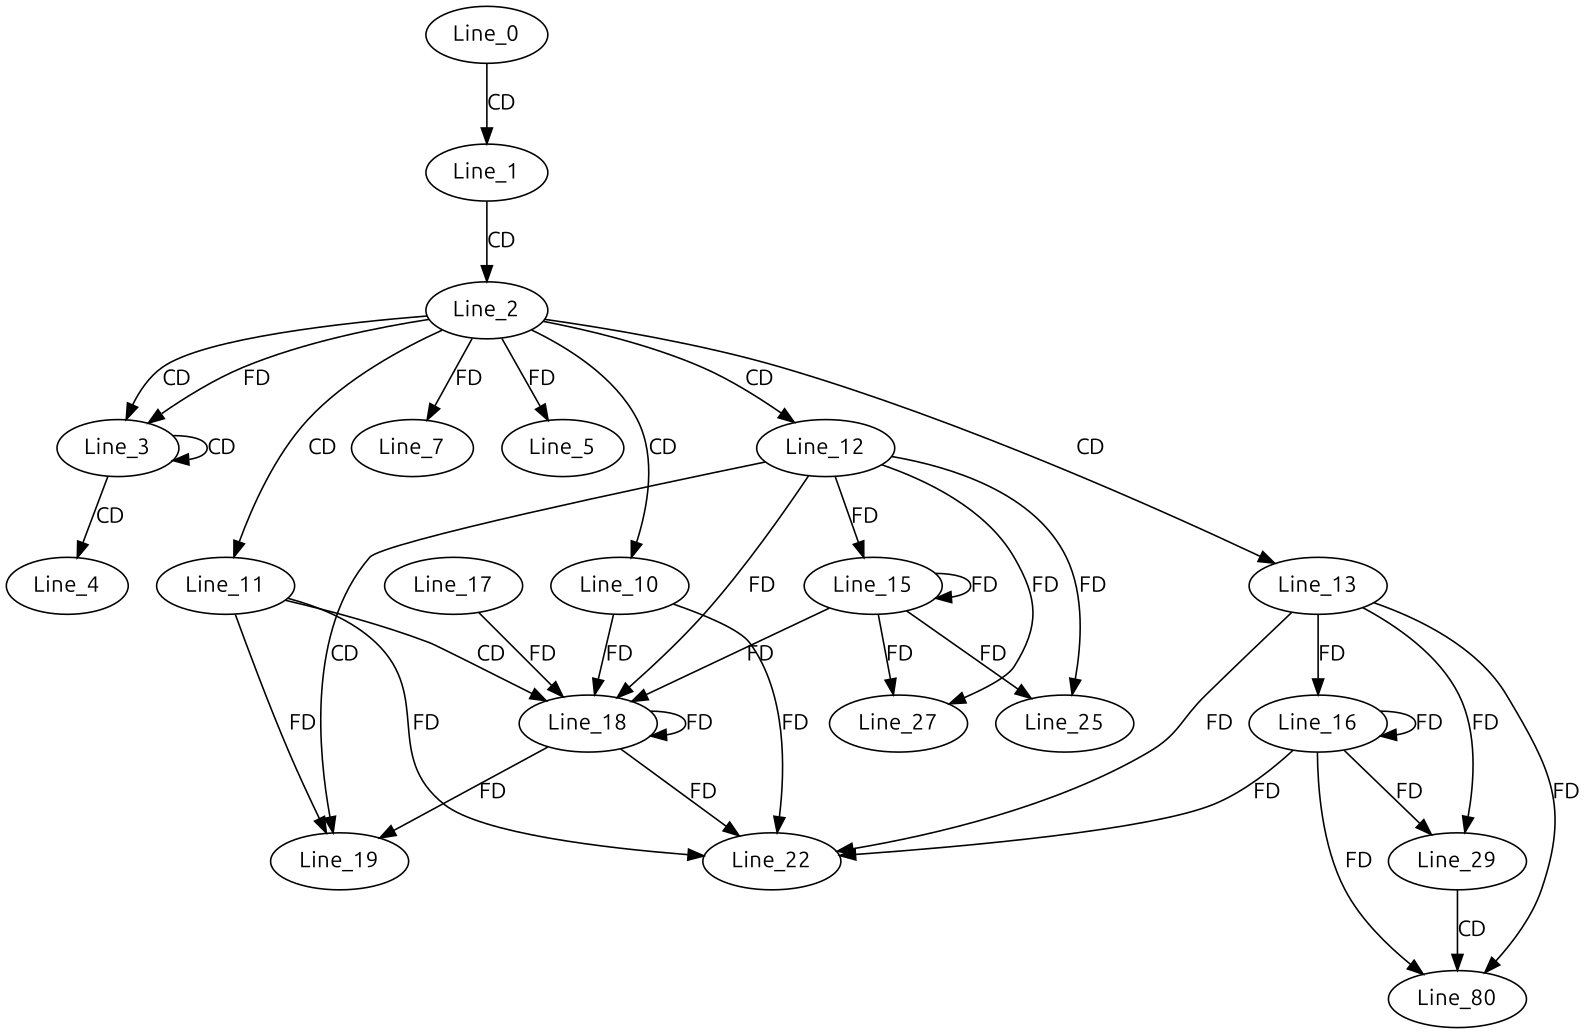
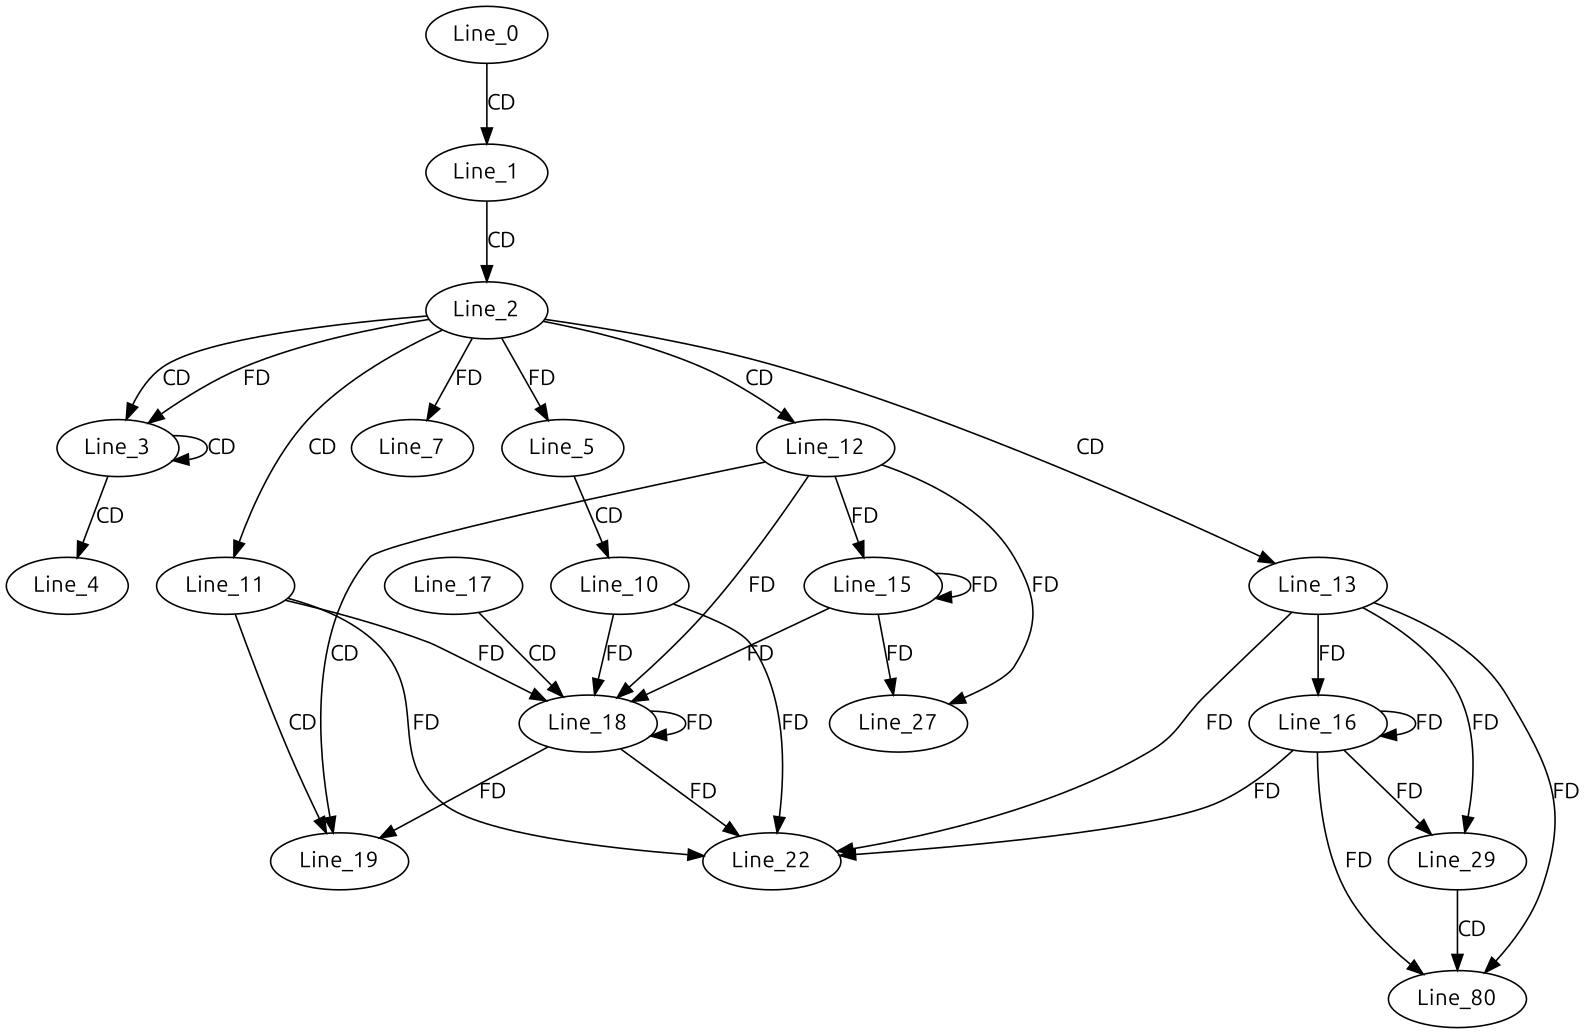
(633, 413) -> (589, 511)
(492, 655) -> (492, 655)
(543, 655) -> (543, 655)
(303, 724) -> (303, 724)
(1065, 724) -> none
